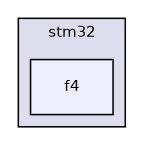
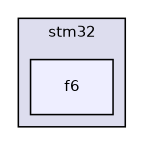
(72, 87) -> (72, 87)
